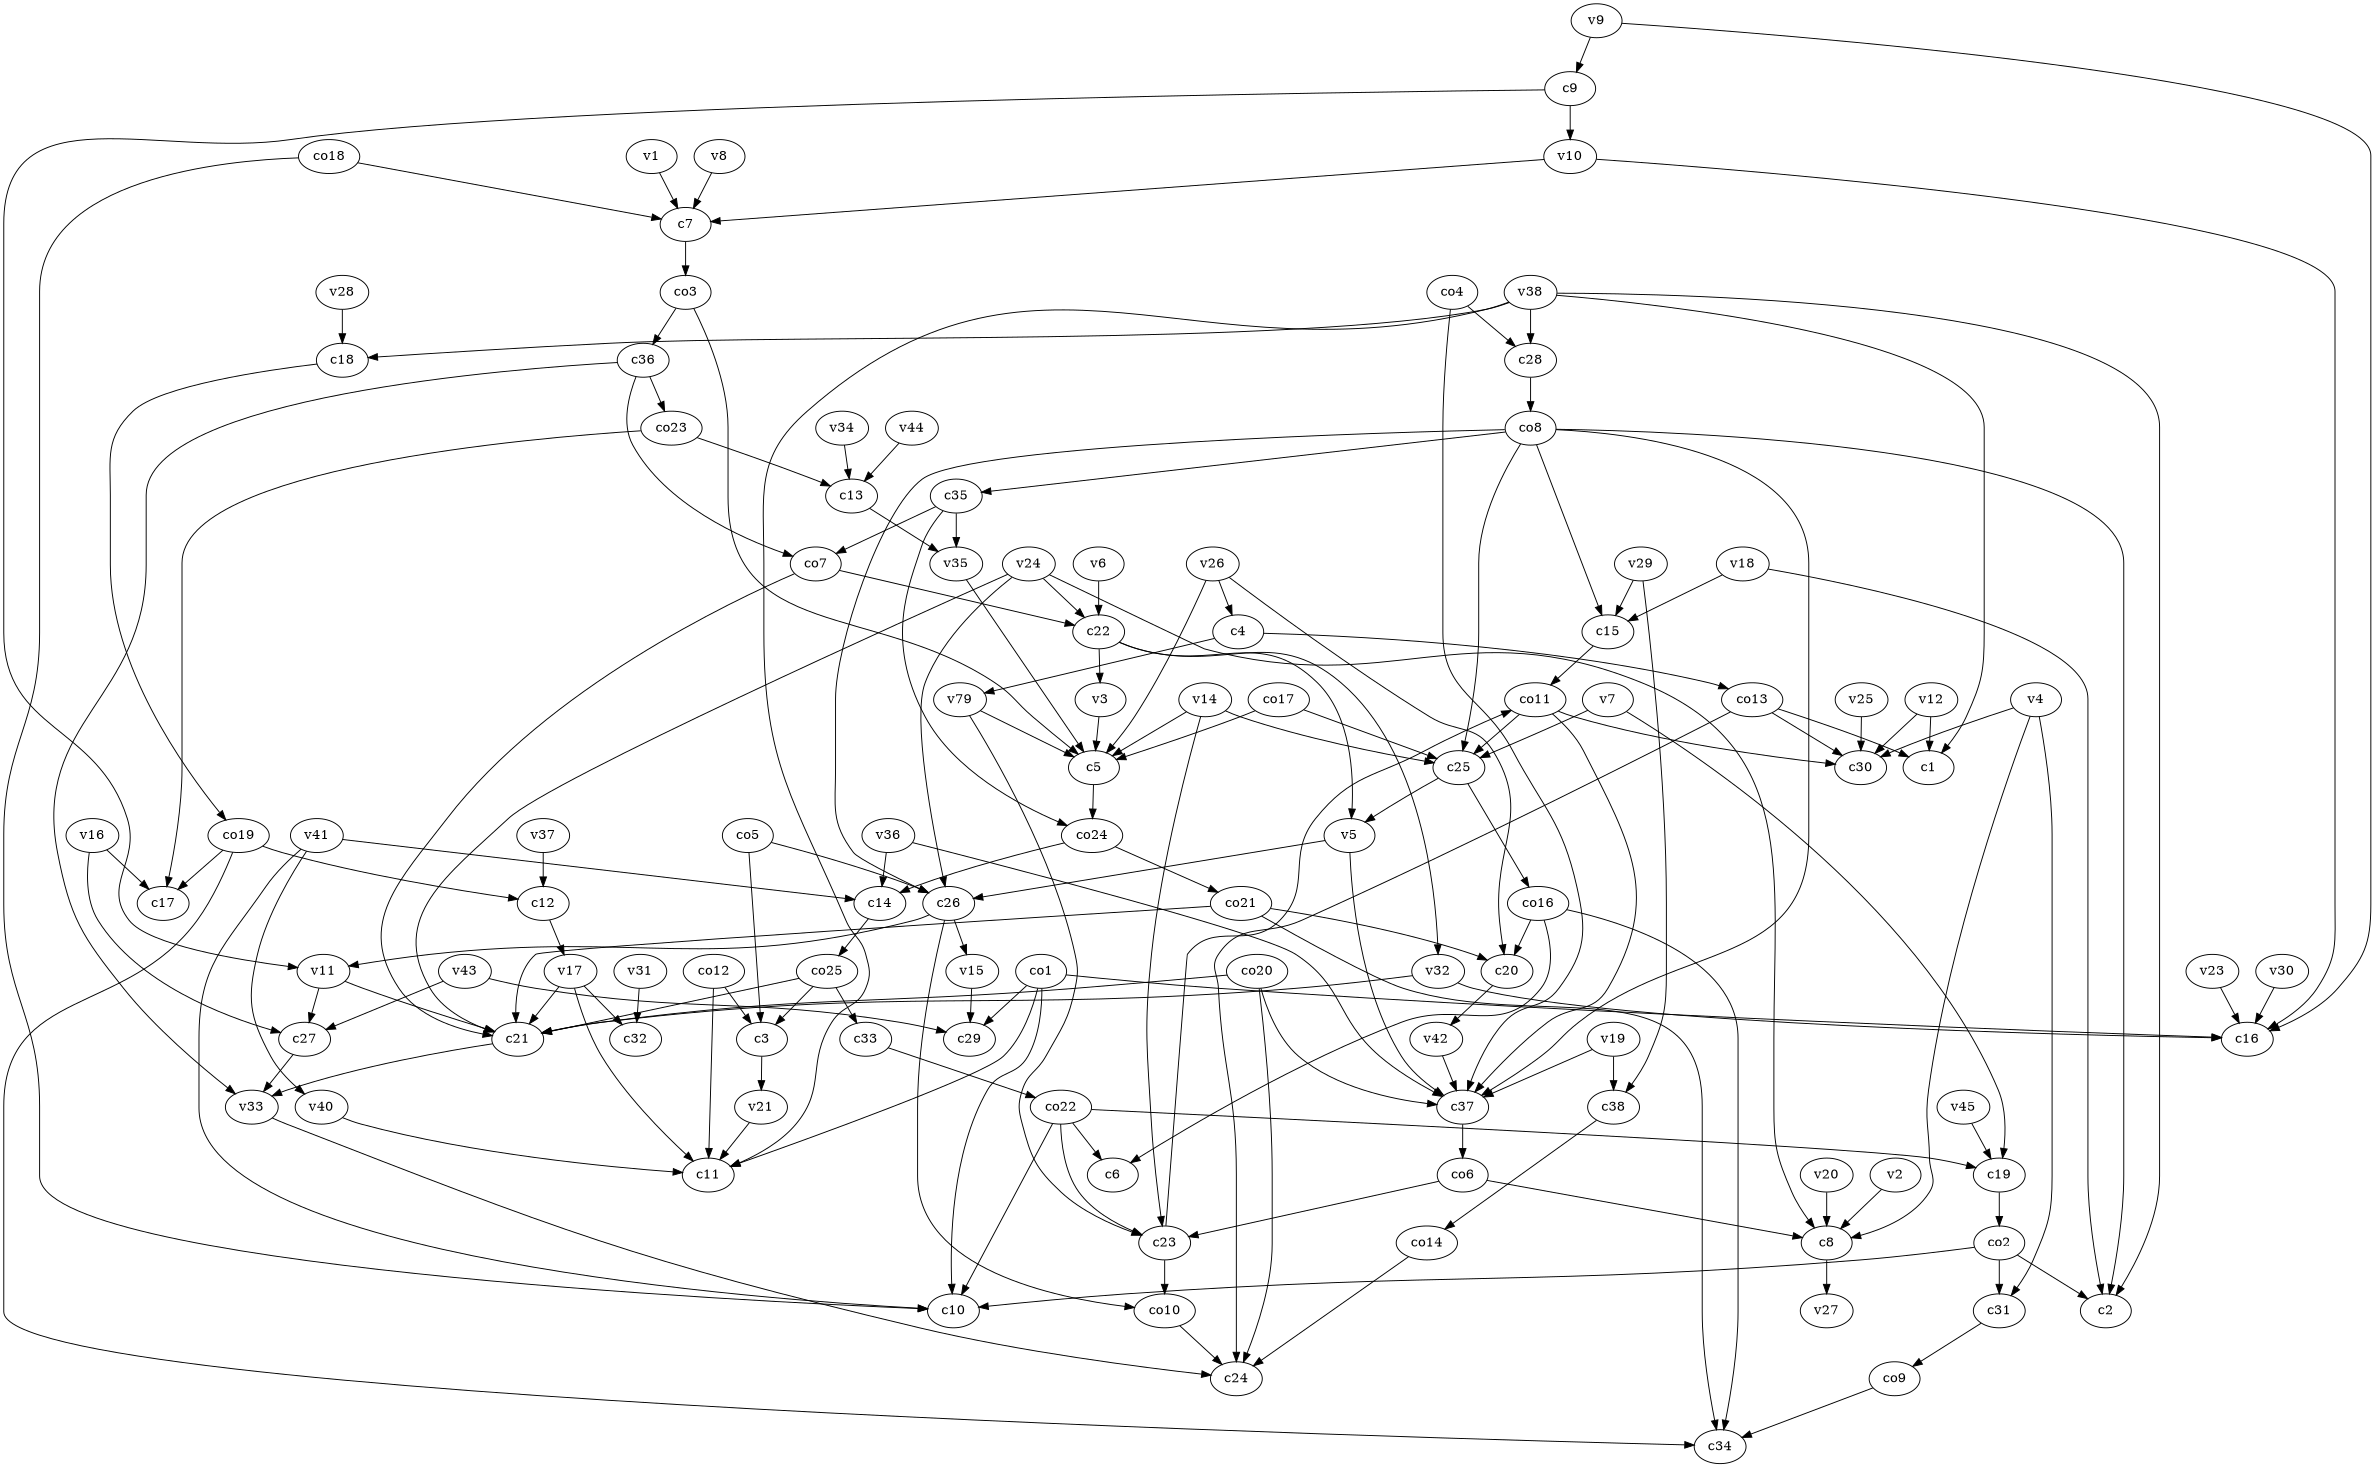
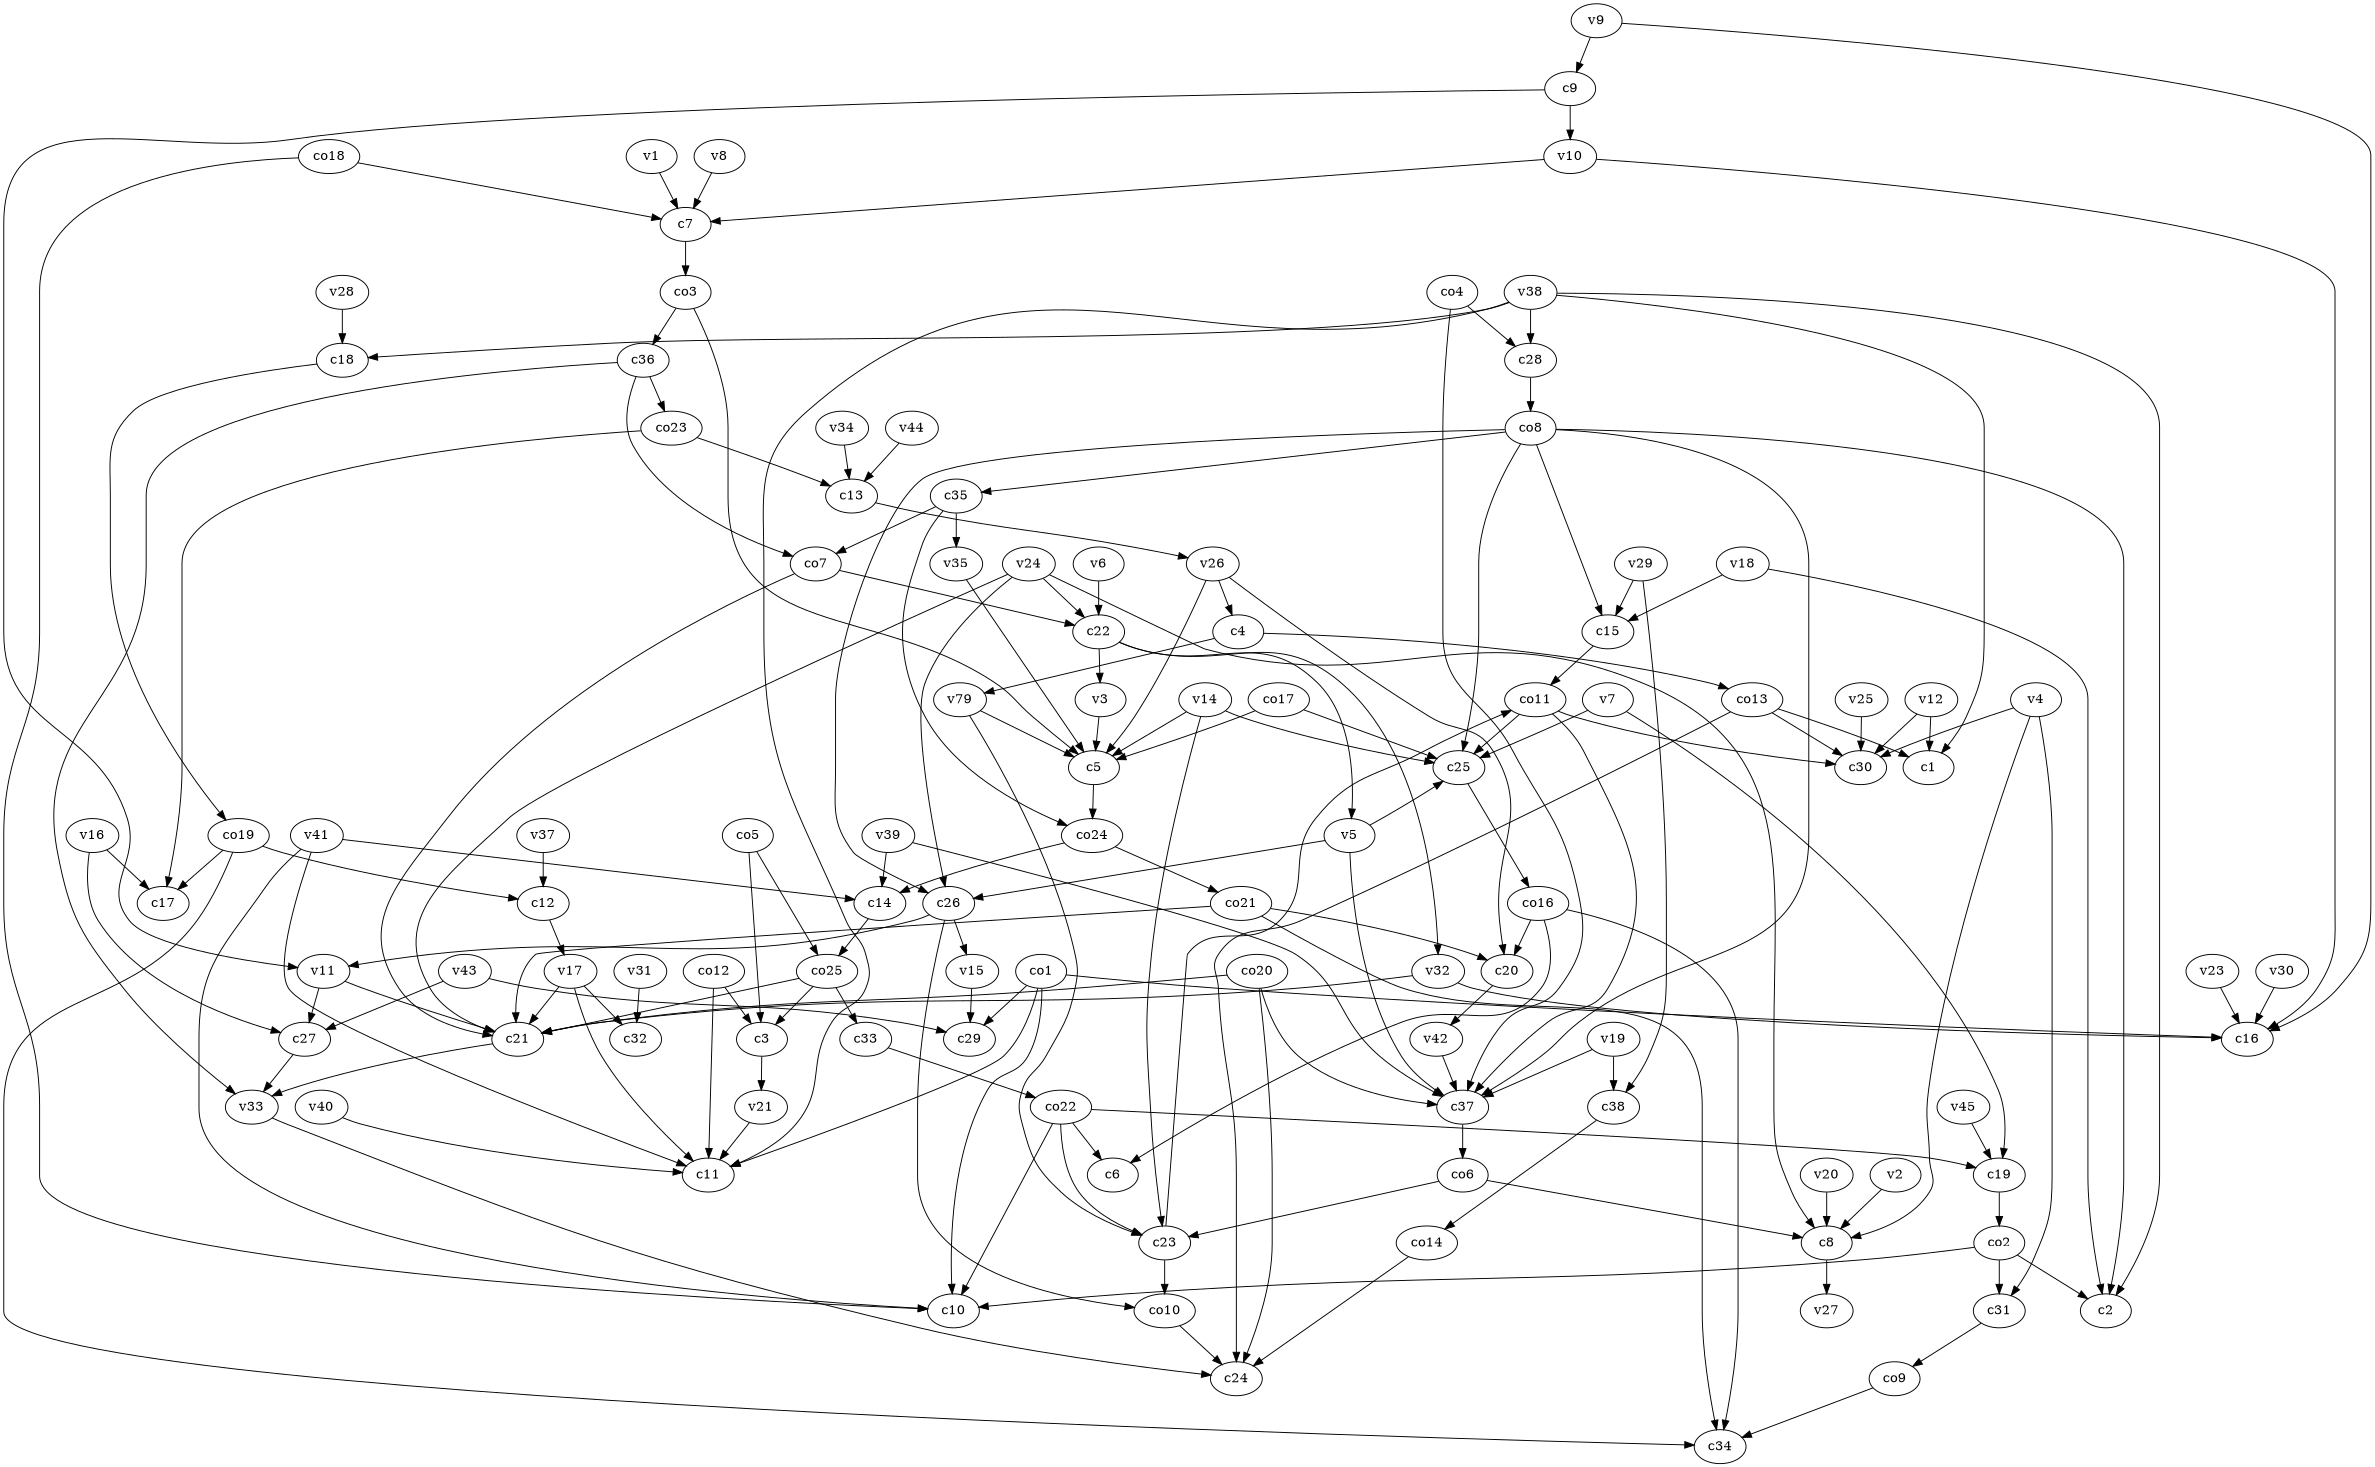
(903, 529) -> (1027, 530)
(1406, 797) -> (1403, 806)
(888, 836) -> (888, 836)
(846, 864) -> (785, 899)
(254, 970) -> (401, 1051)
